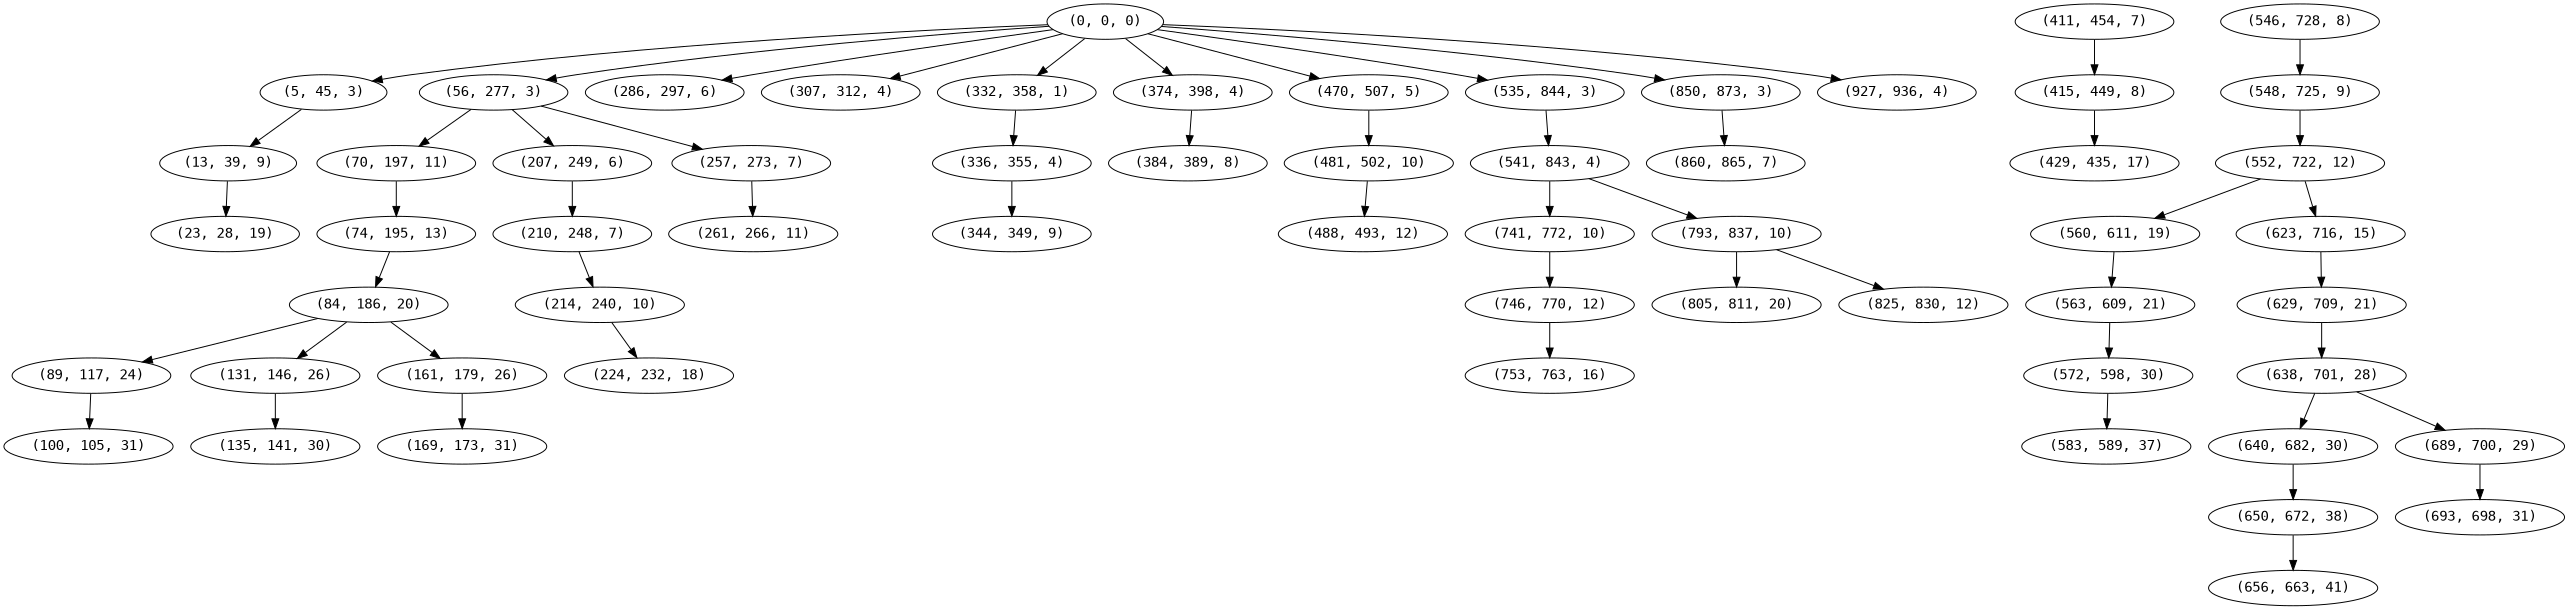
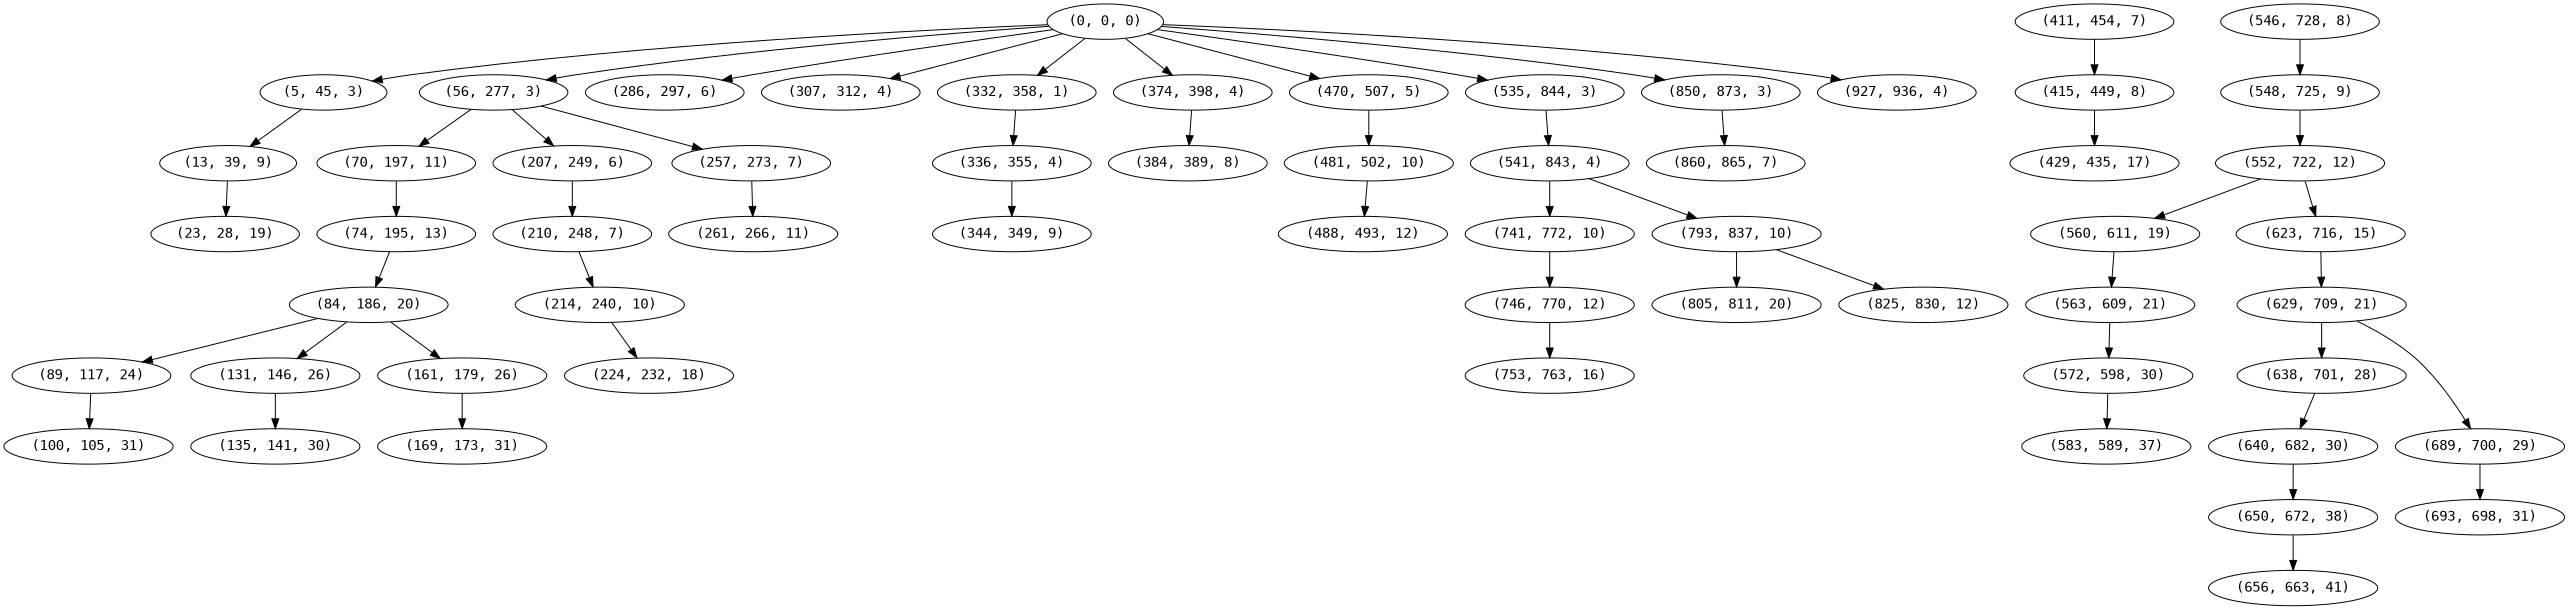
(2396, 409) -> (2419, 362)
